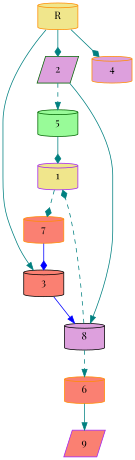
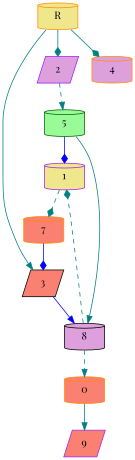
(58, 70) -> (58, 70)
(58, 145) -> (65, 145)
(113, 195) -> (100, 224)
(44, 283) -> (43, 283)
(85, 390) -> (85, 390)
